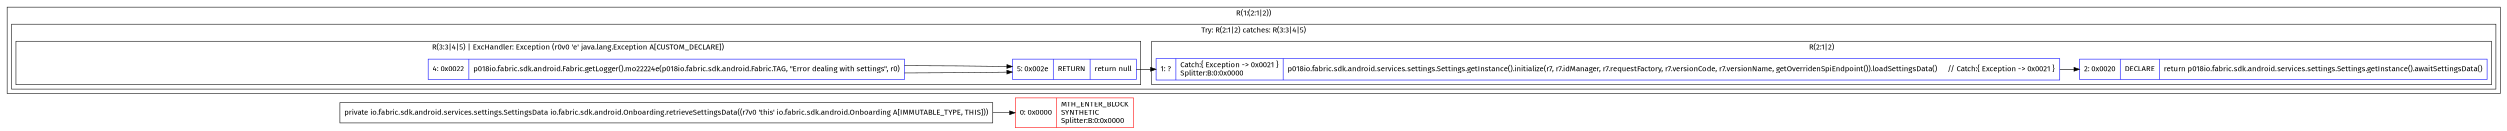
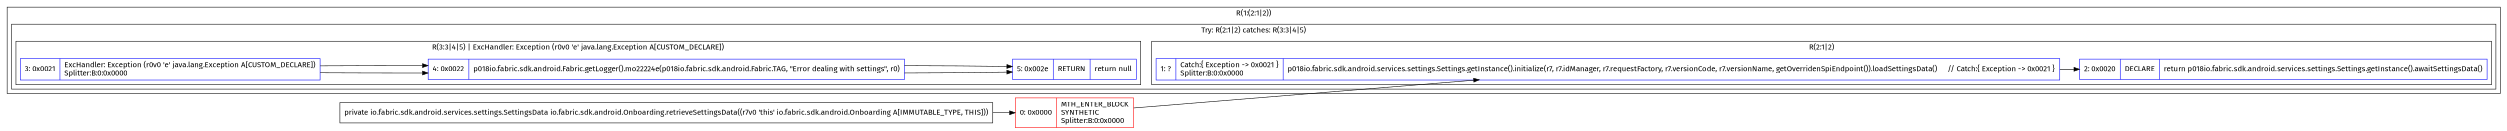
none -> (170, 69)
(1144, 69) -> (1270, 97)
